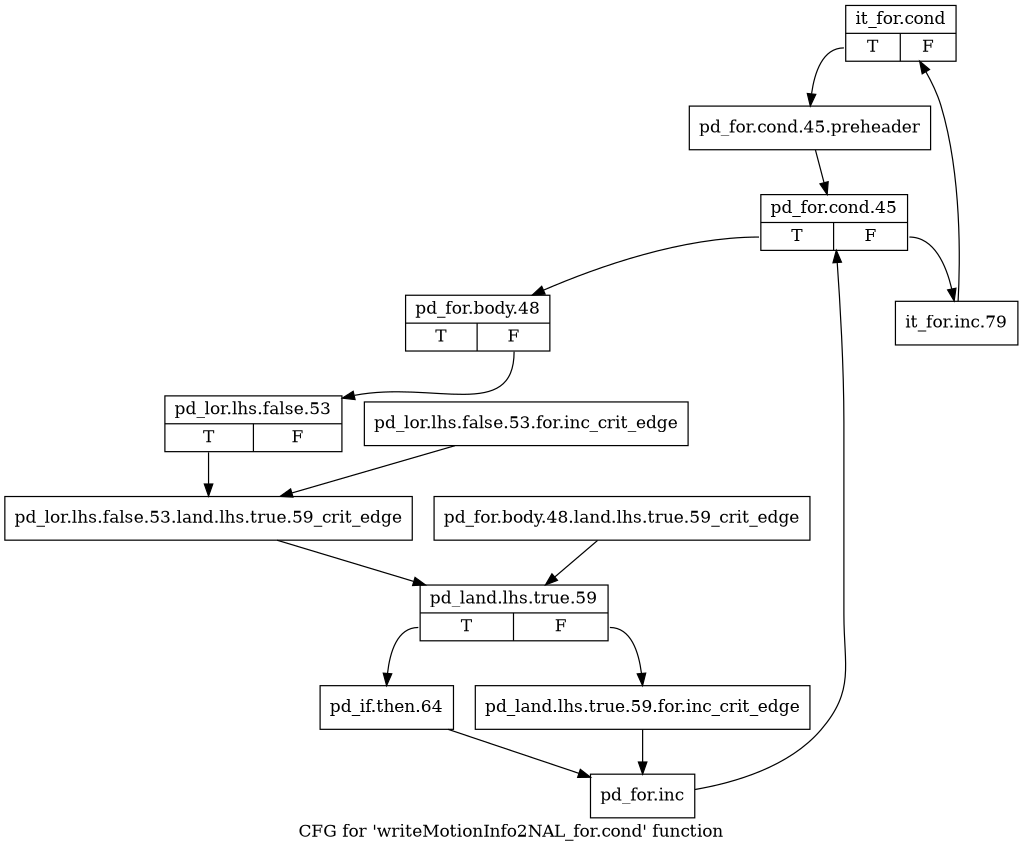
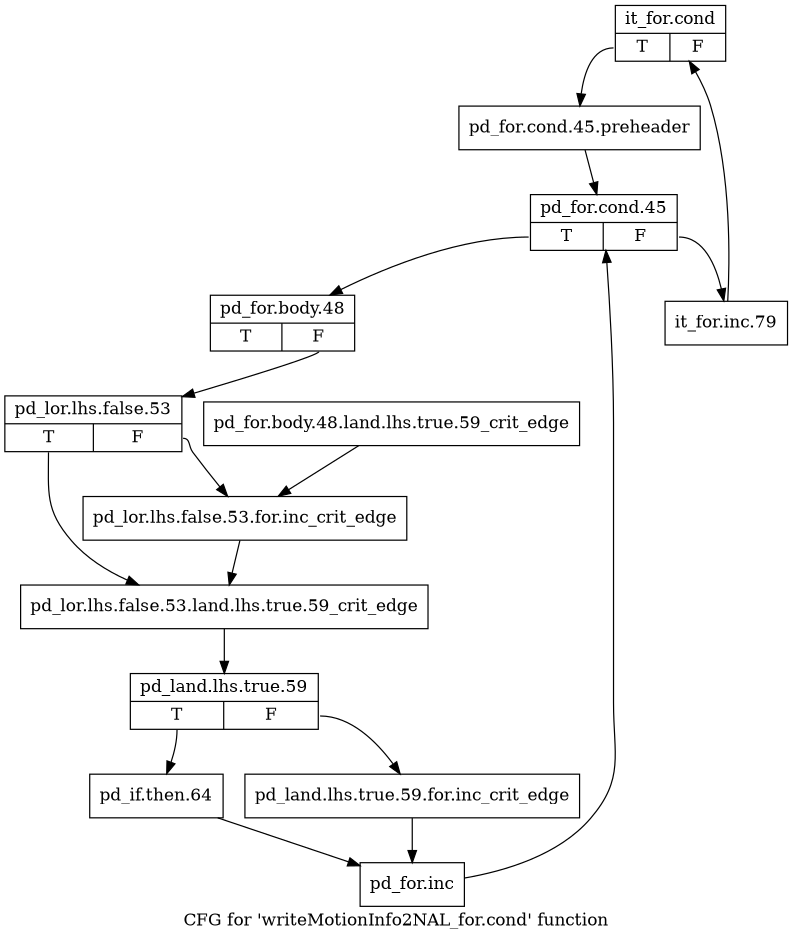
none -> (201, 463)
(576, 559) -> (324, 468)
